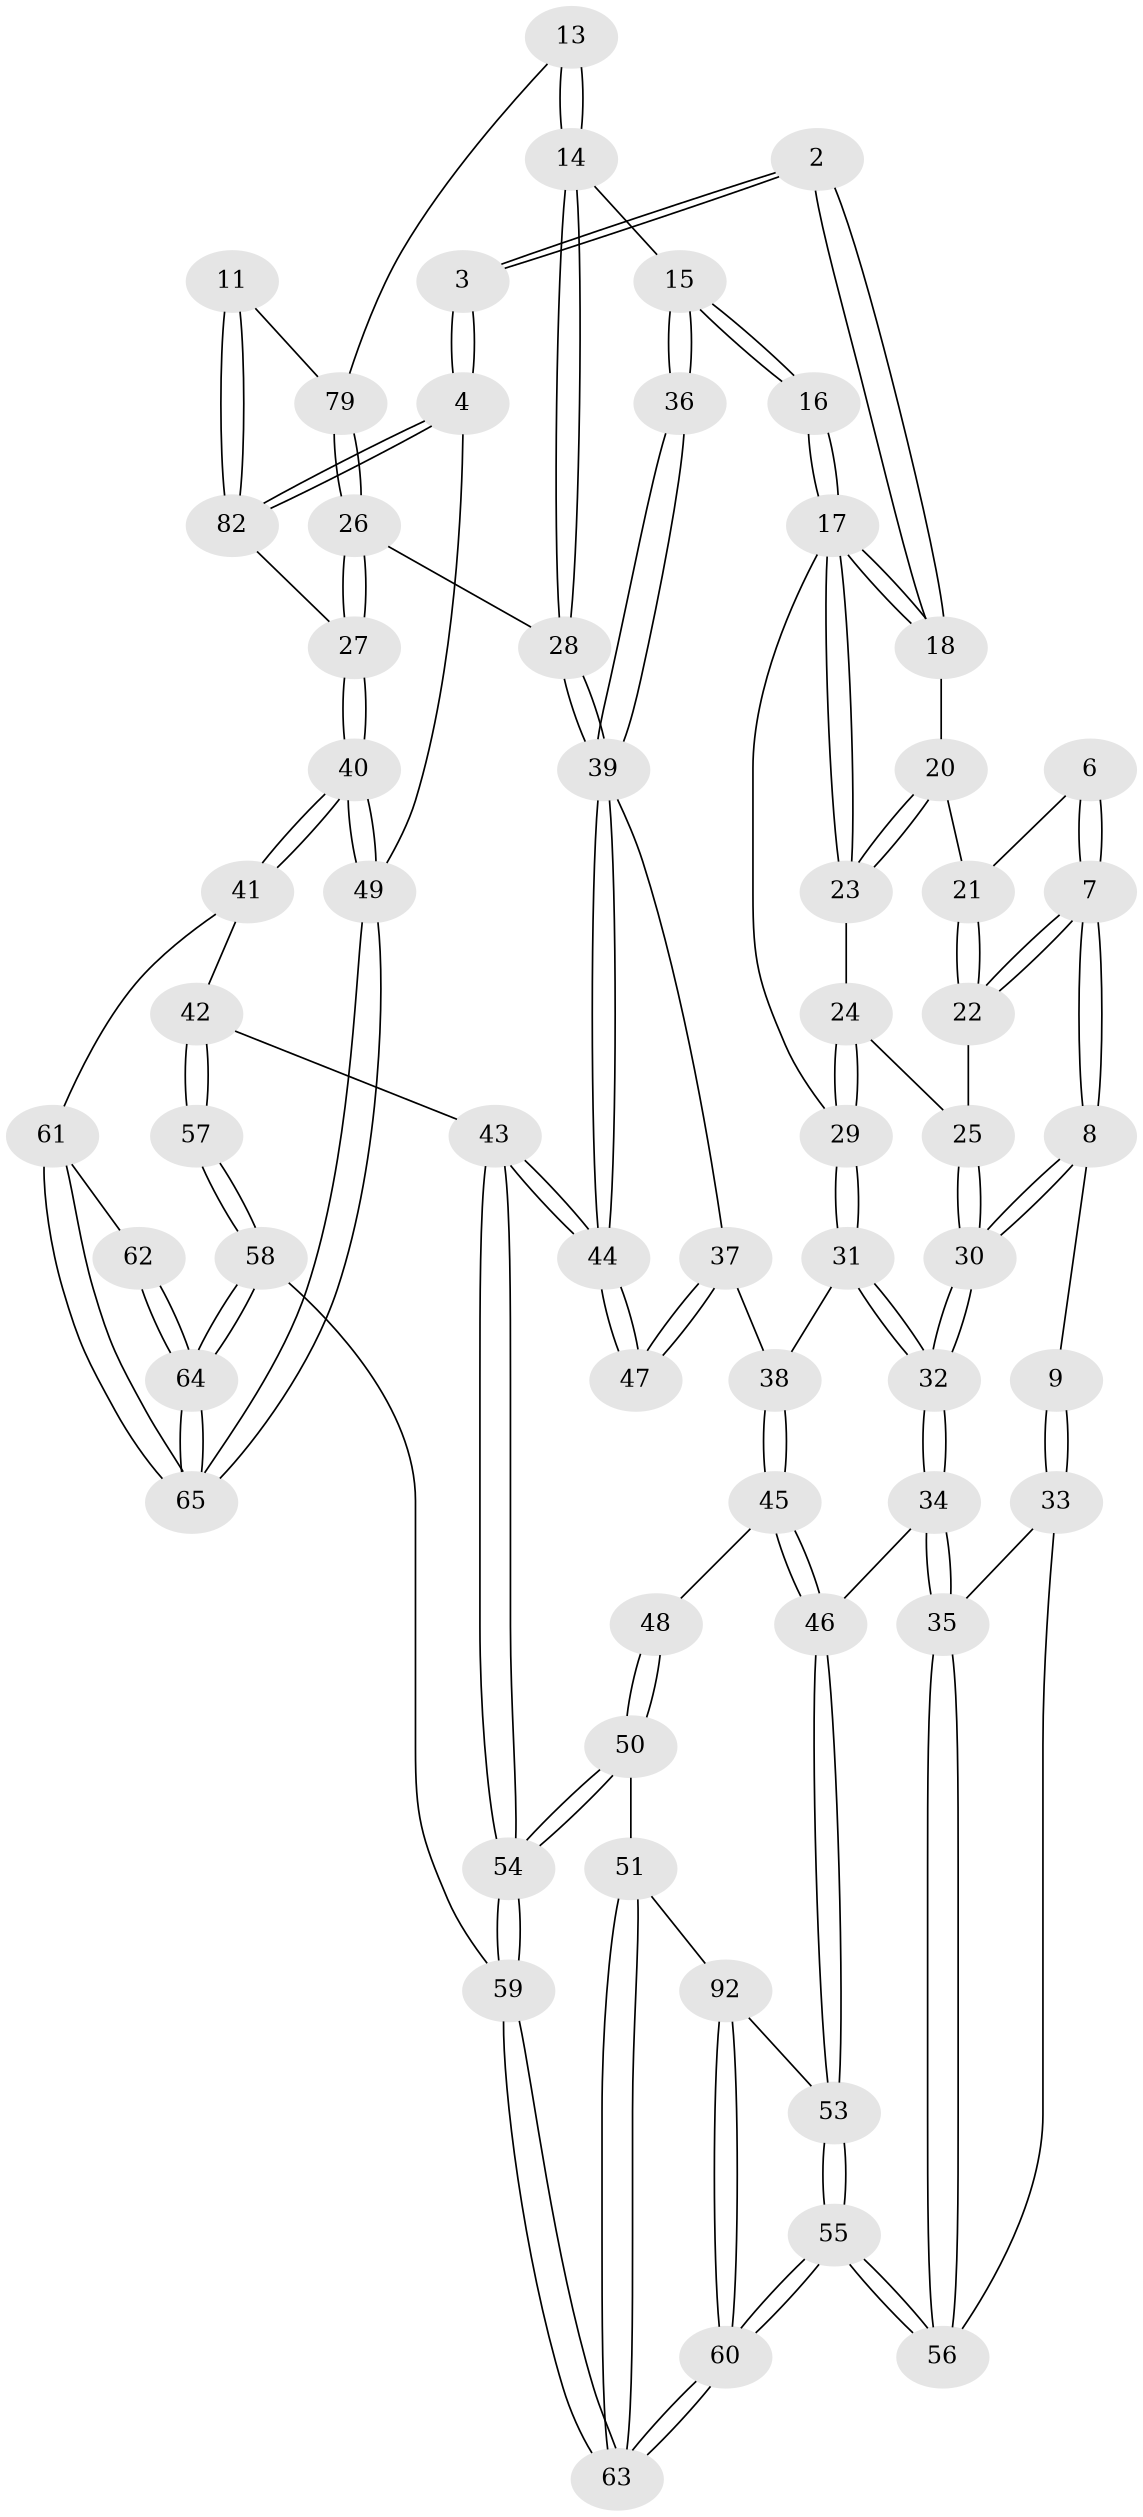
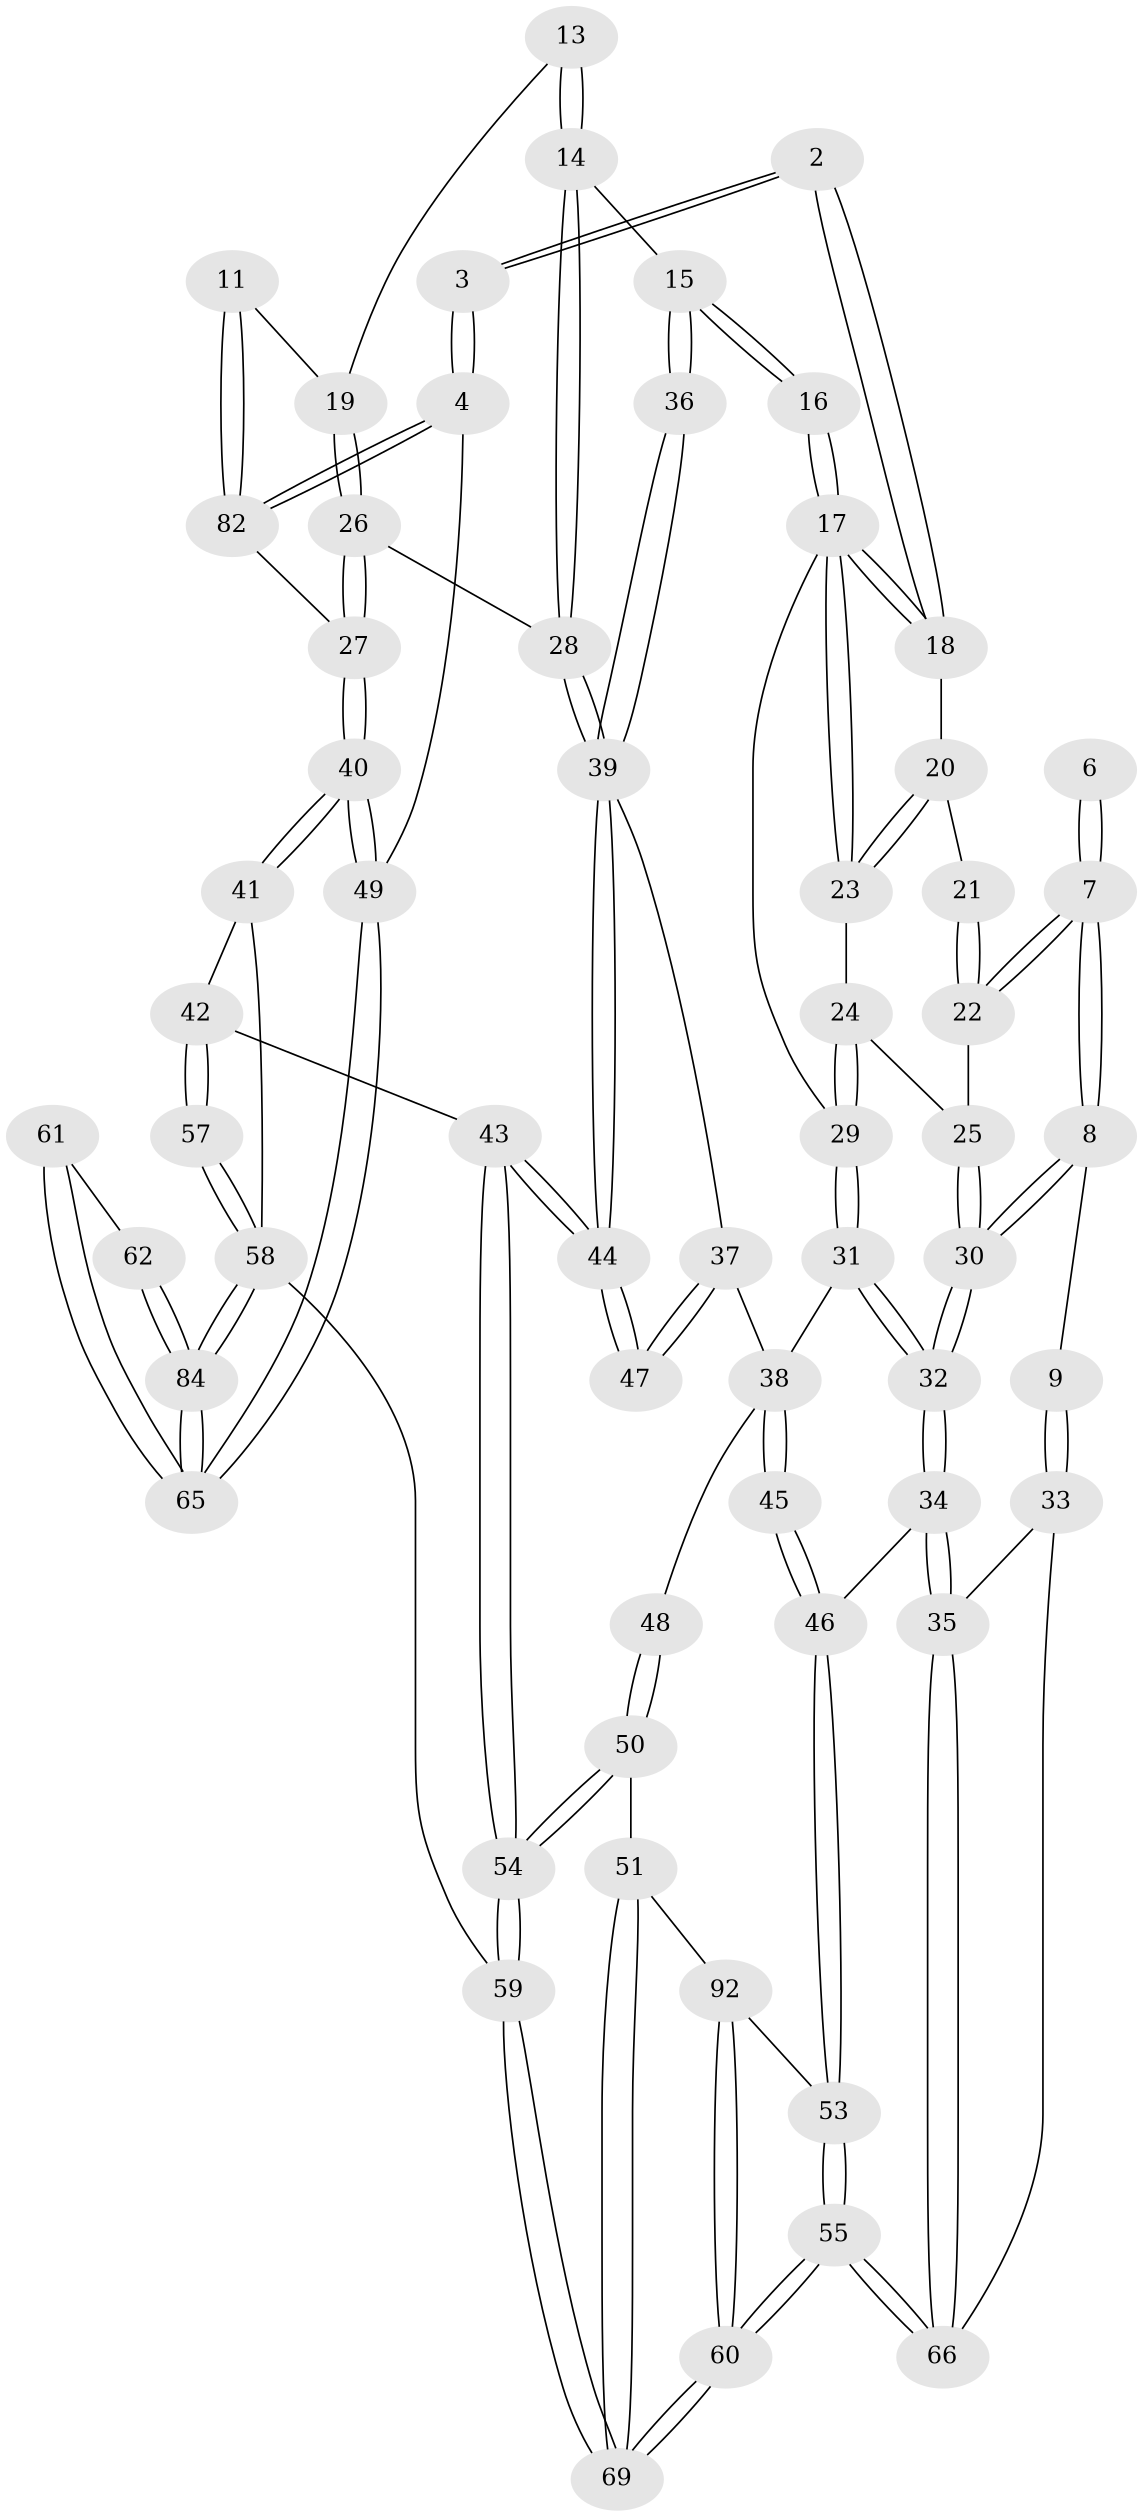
(341, 404) -> (341, 404)
(1030, 831) -> none
(124, 998) -> (261, 1075)
(192, 1380) -> (192, 1380)
(716, 1564) -> (702, 1497)
(943, 2357) -> (943, 2357)
(617, 2479) -> (617, 2479)
